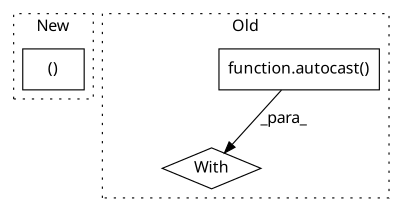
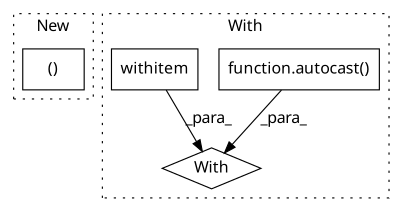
(246, 27) -> (246, 27)
none -> (155, 69)
